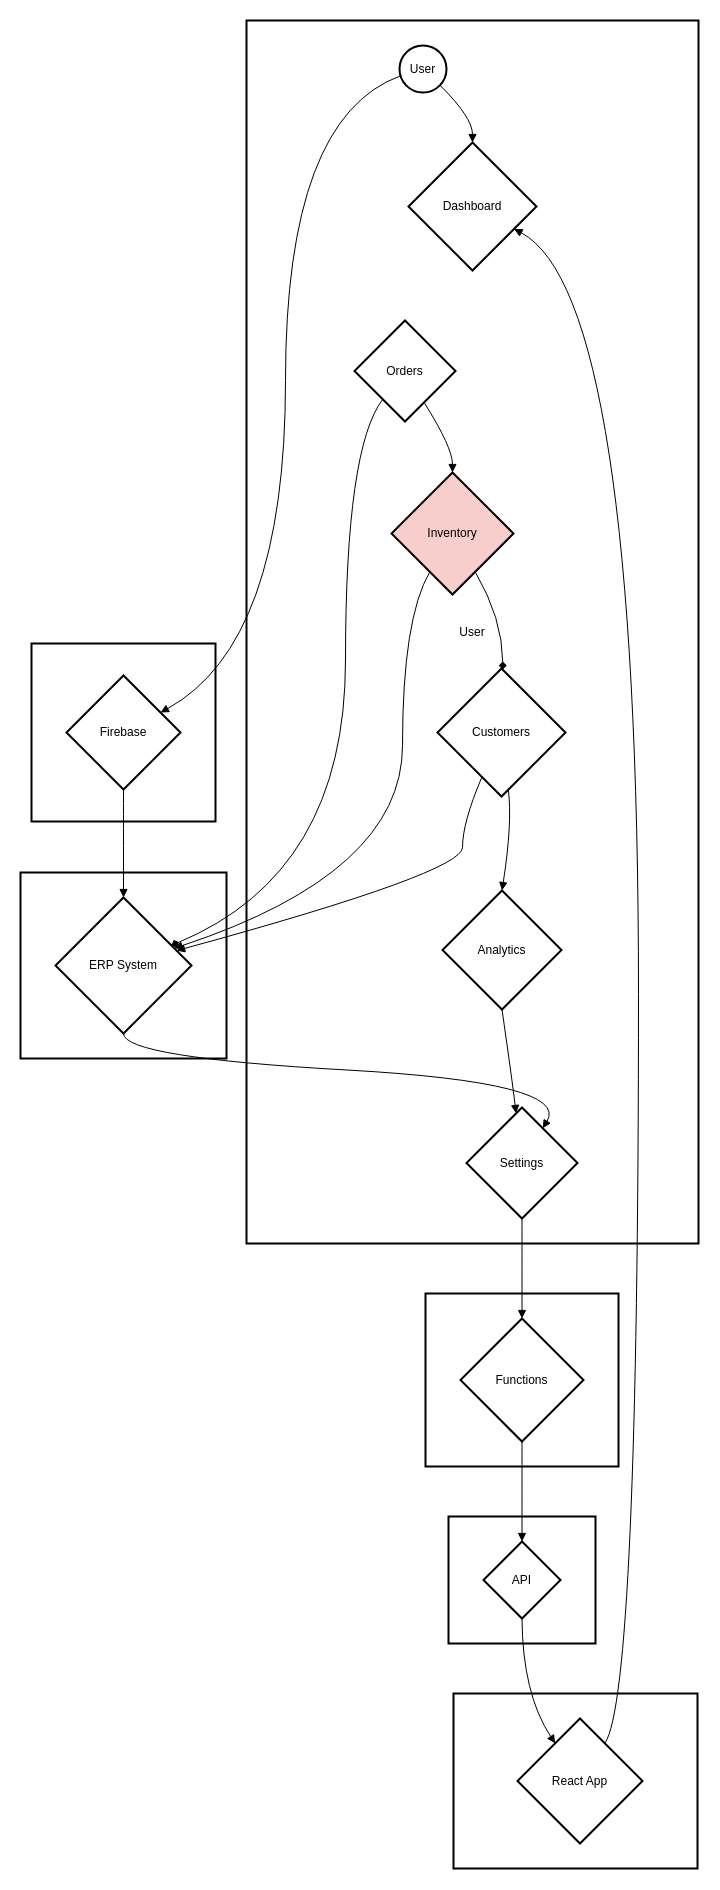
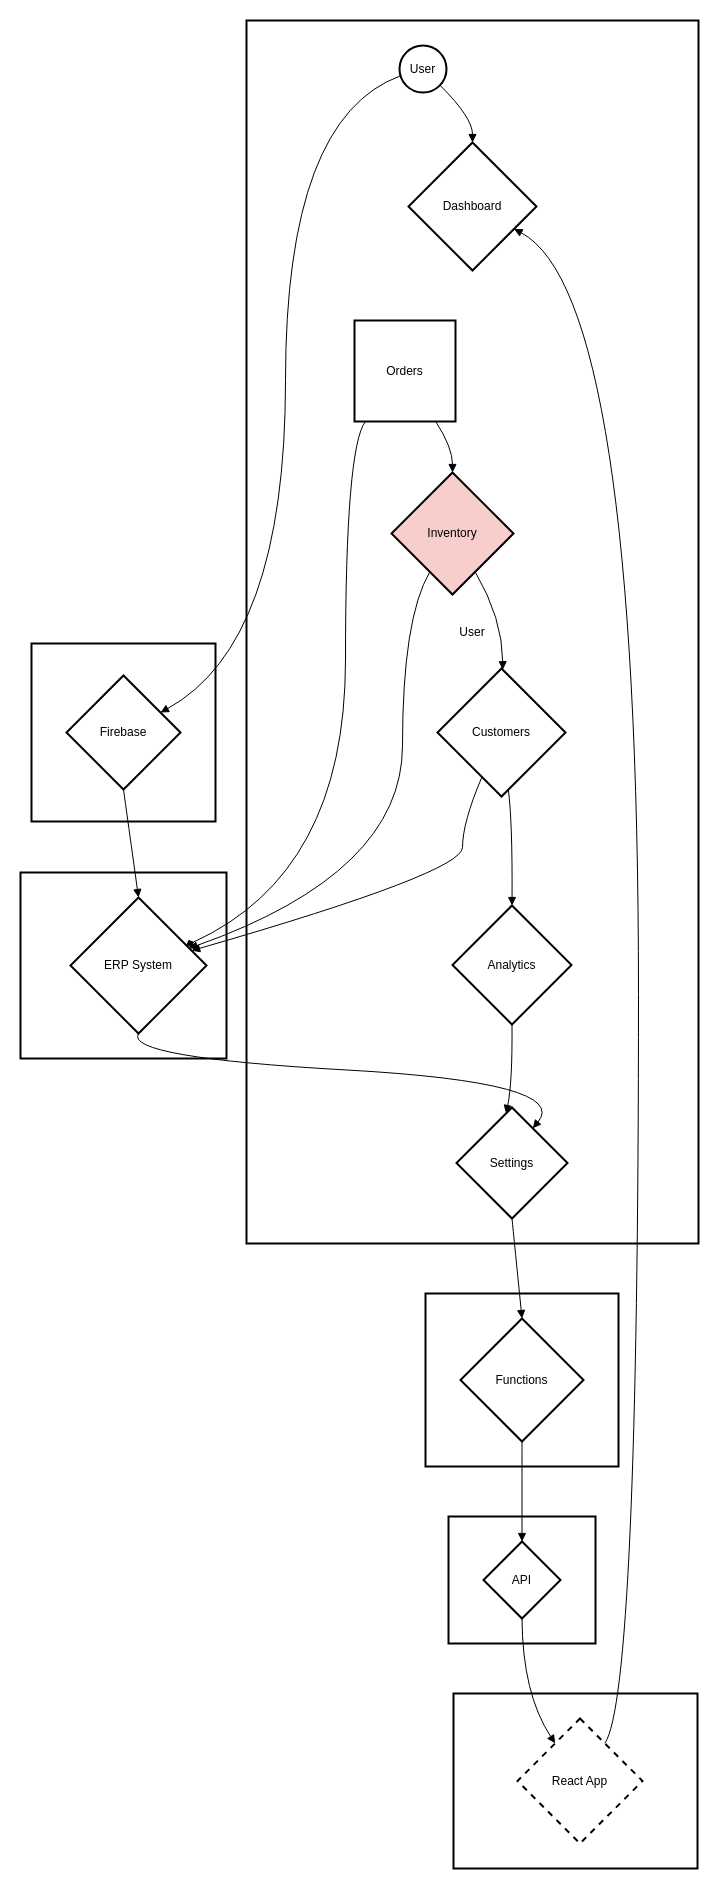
(405, 371) -> (405, 371)
(503, 660) -> (503, 661)
(502, 950) -> (512, 965)
(124, 966) -> (139, 966)
(522, 1163) -> (512, 1163)
(580, 1781) -> (580, 1781)
